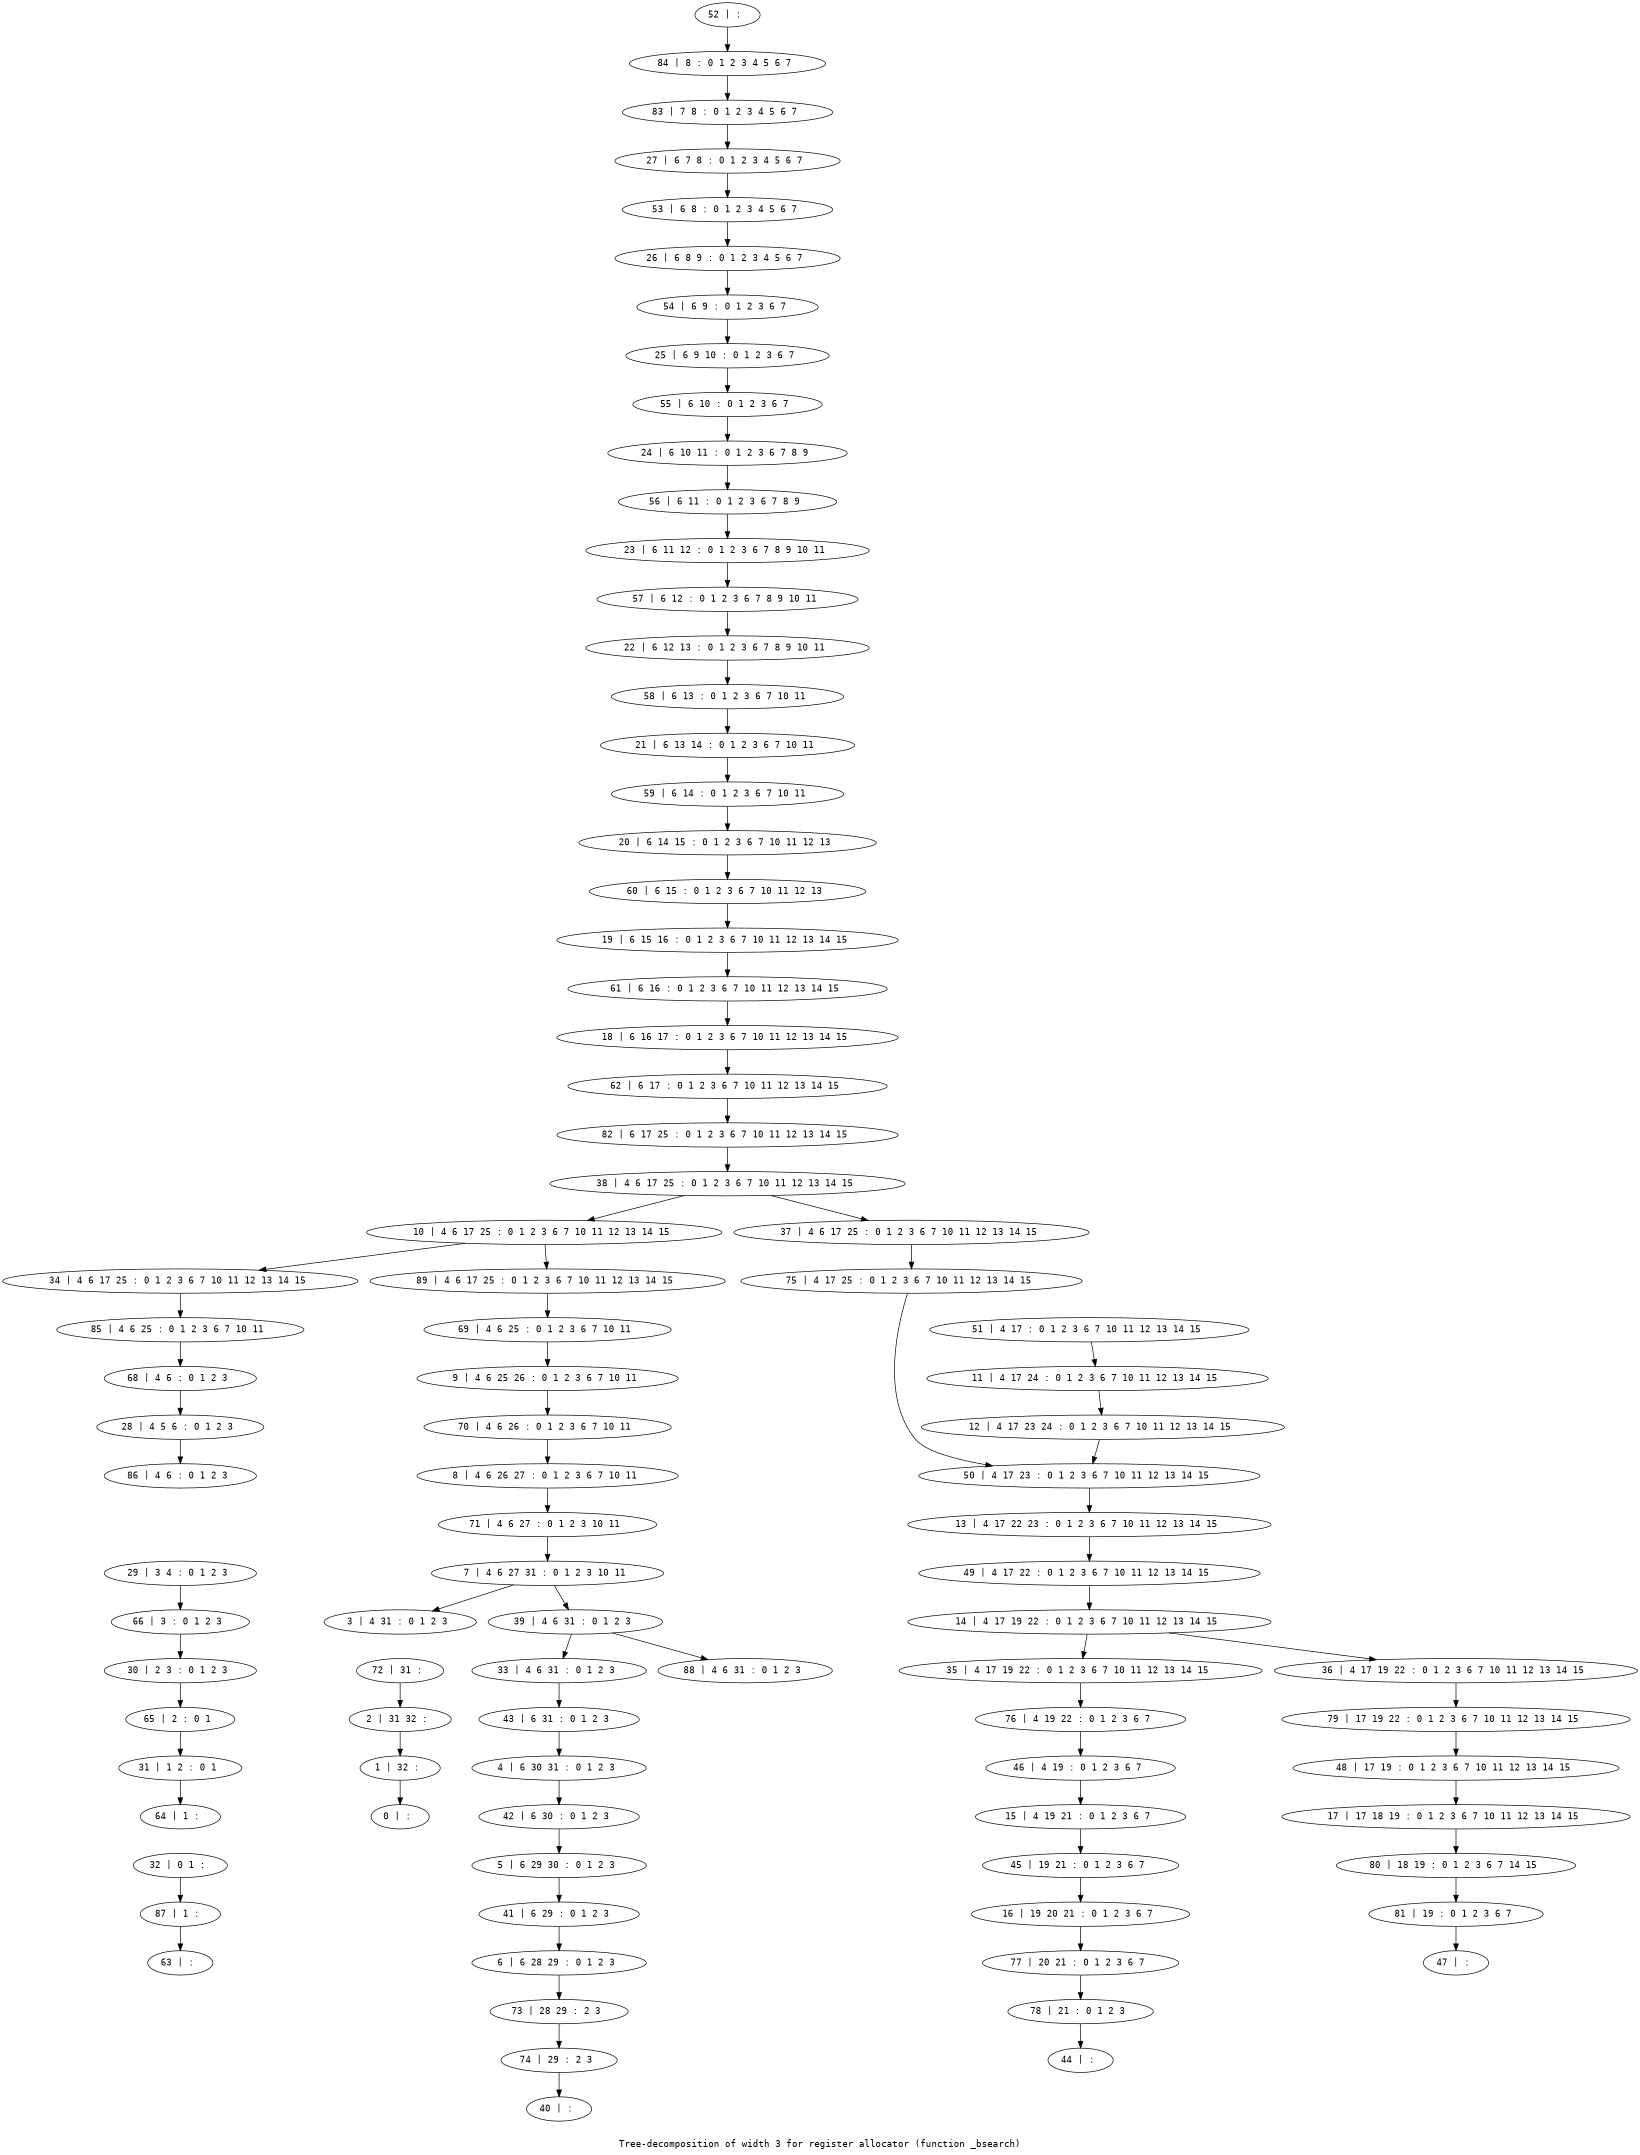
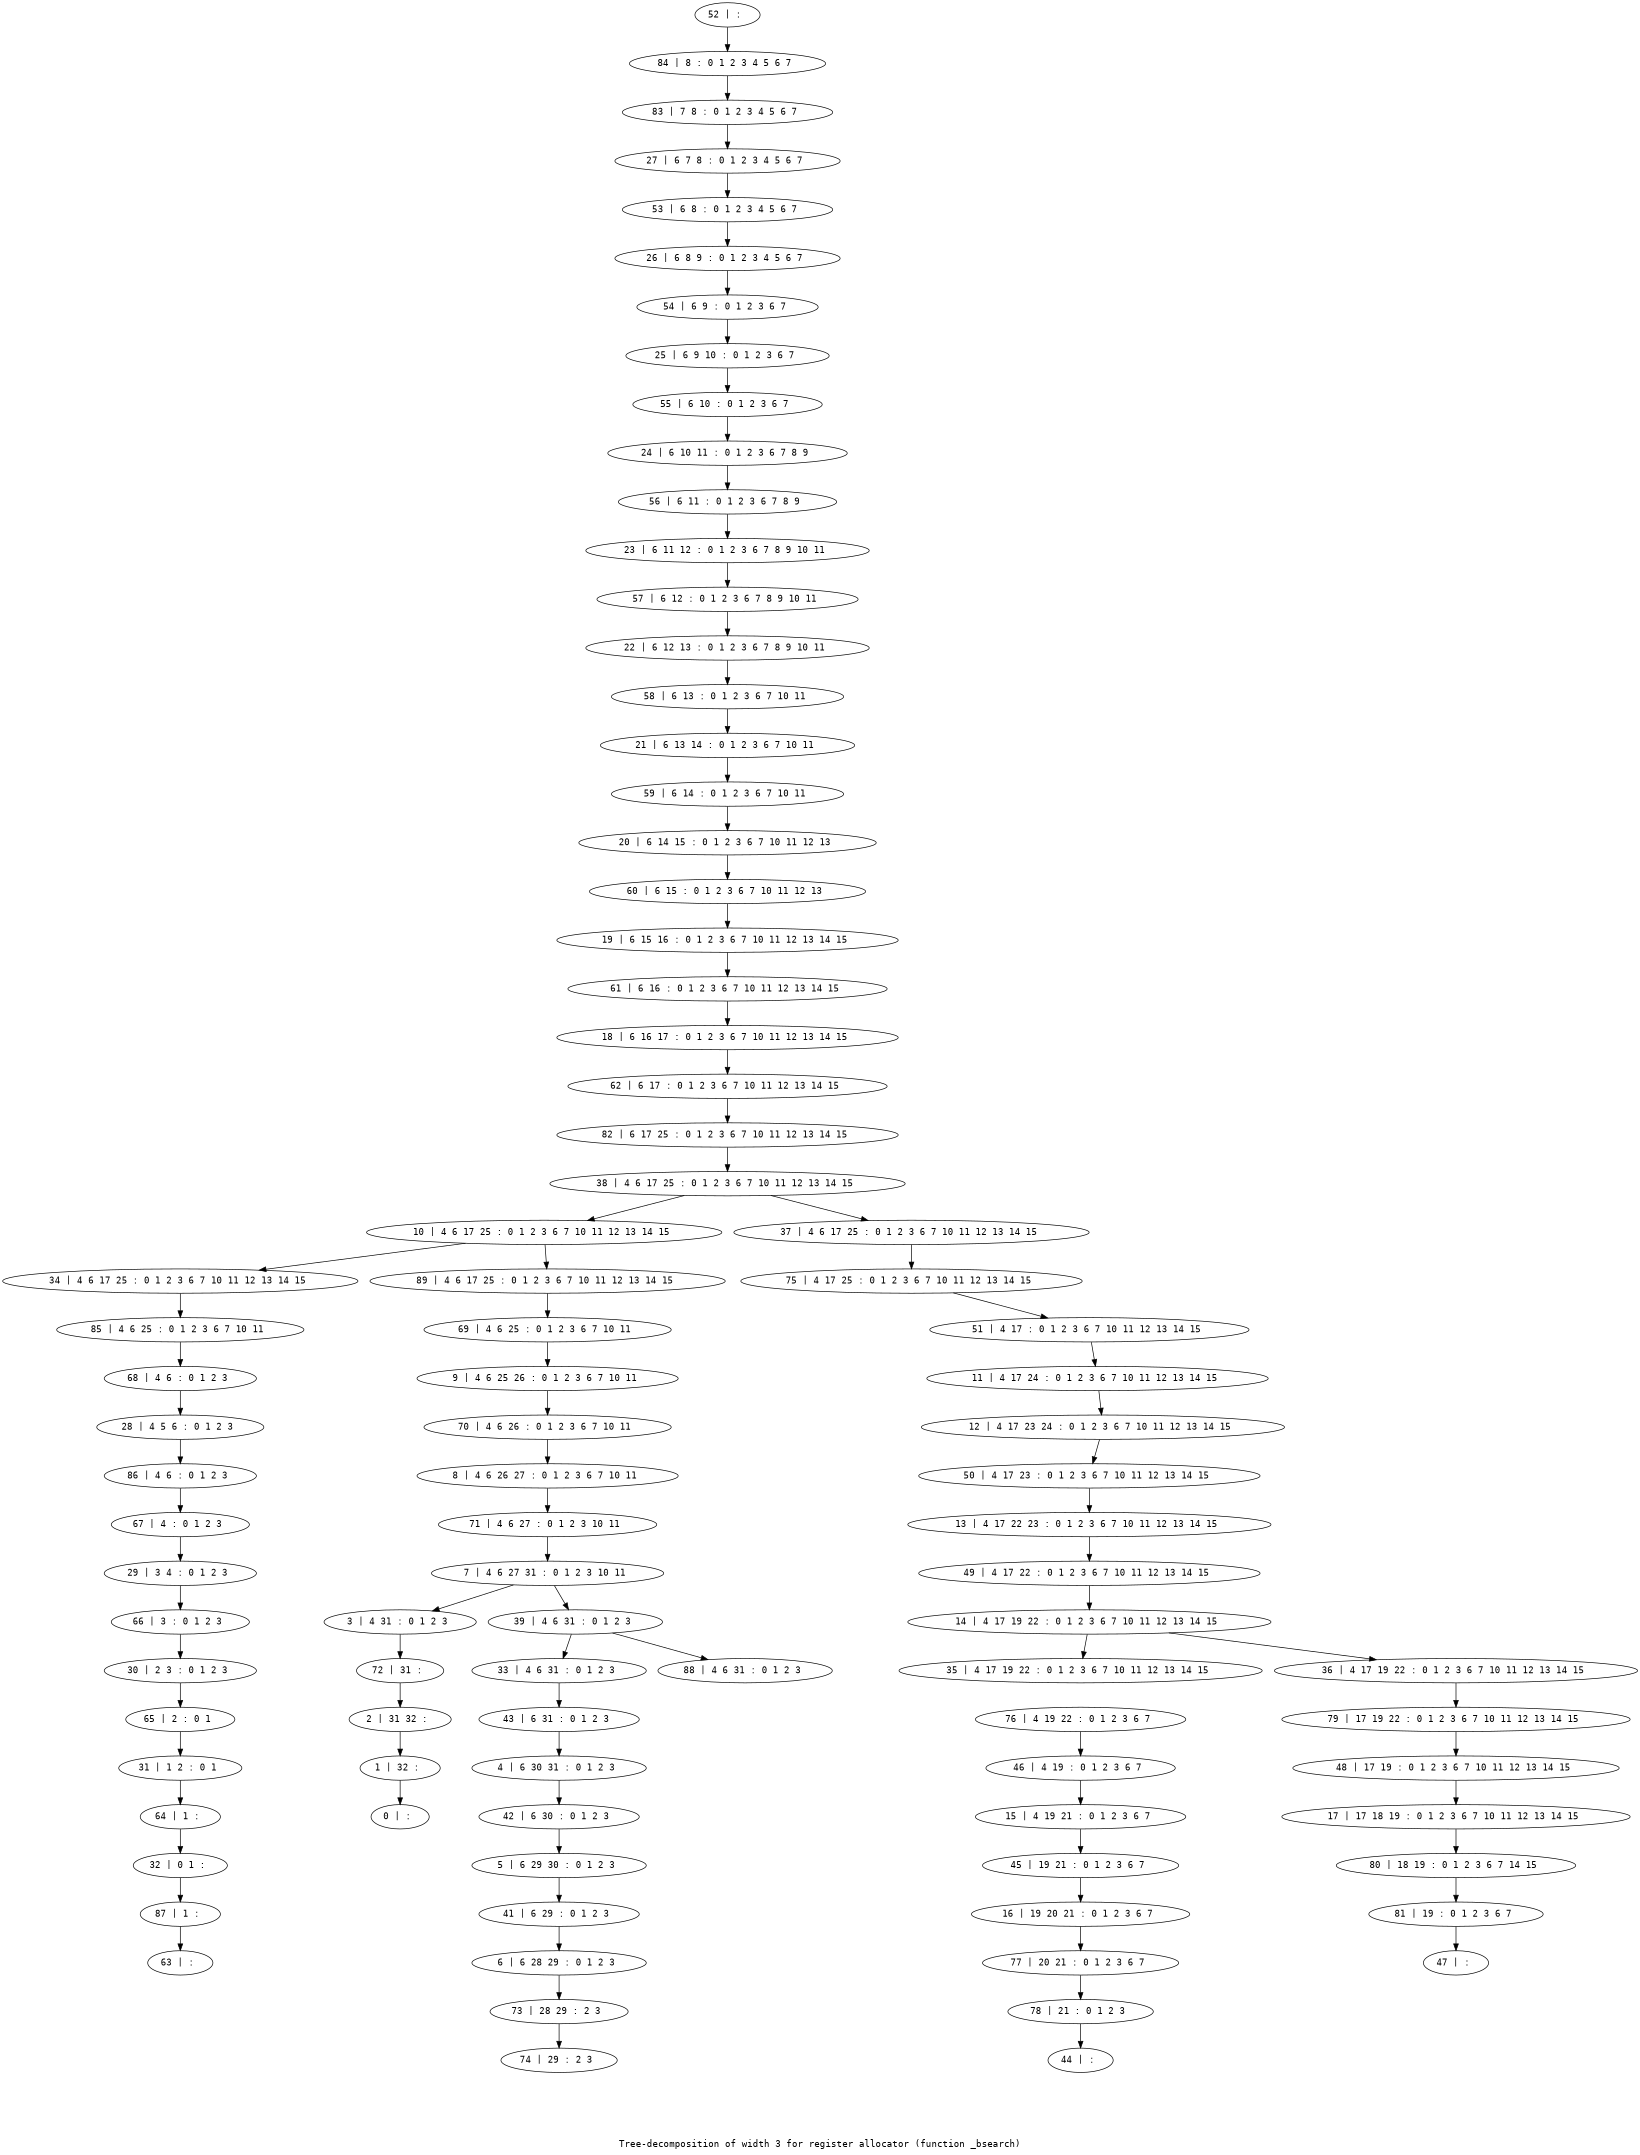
(899, 1405) -> (997, 1305)
none -> (180, 1525)
none -> (400, 1643)
(1081, 1692) -> none
none -> (180, 1838)
(559, 2109) -> none
